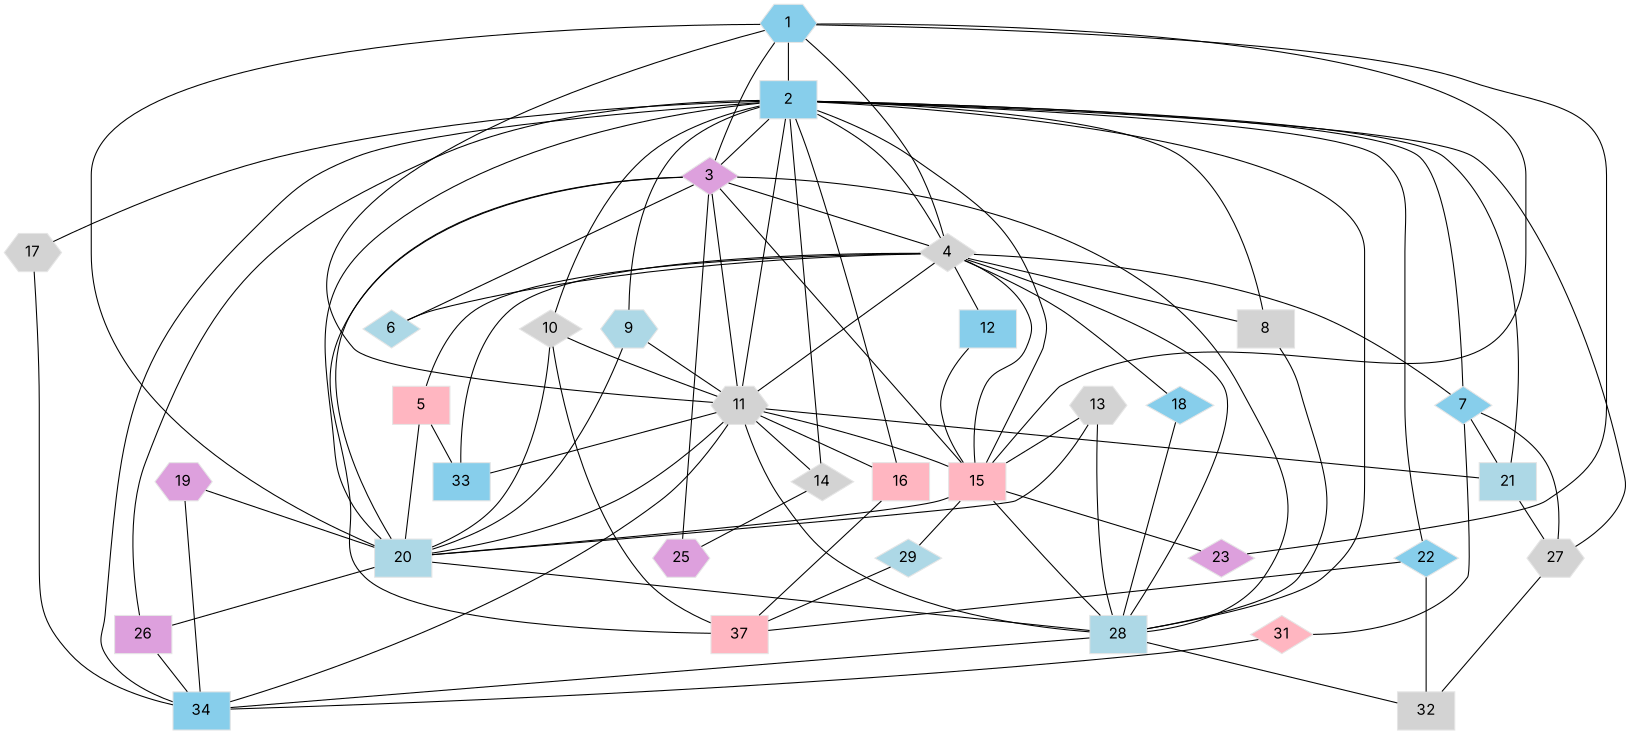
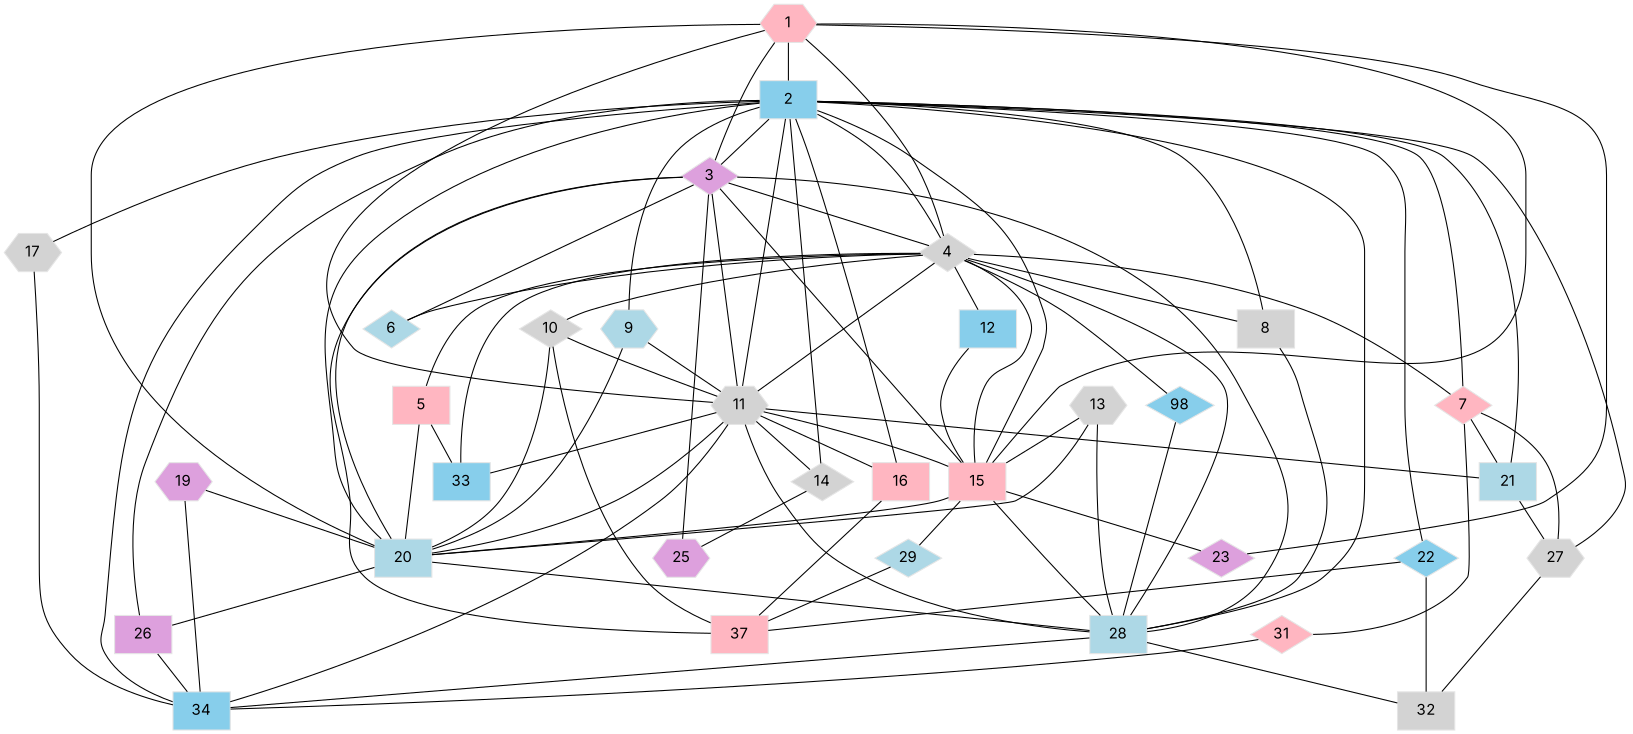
(788, 23) -> (788, 23)
(631, 171) -> (743, 277)
(1180, 405) -> (1180, 405)
(1463, 405) -> (1463, 405)
